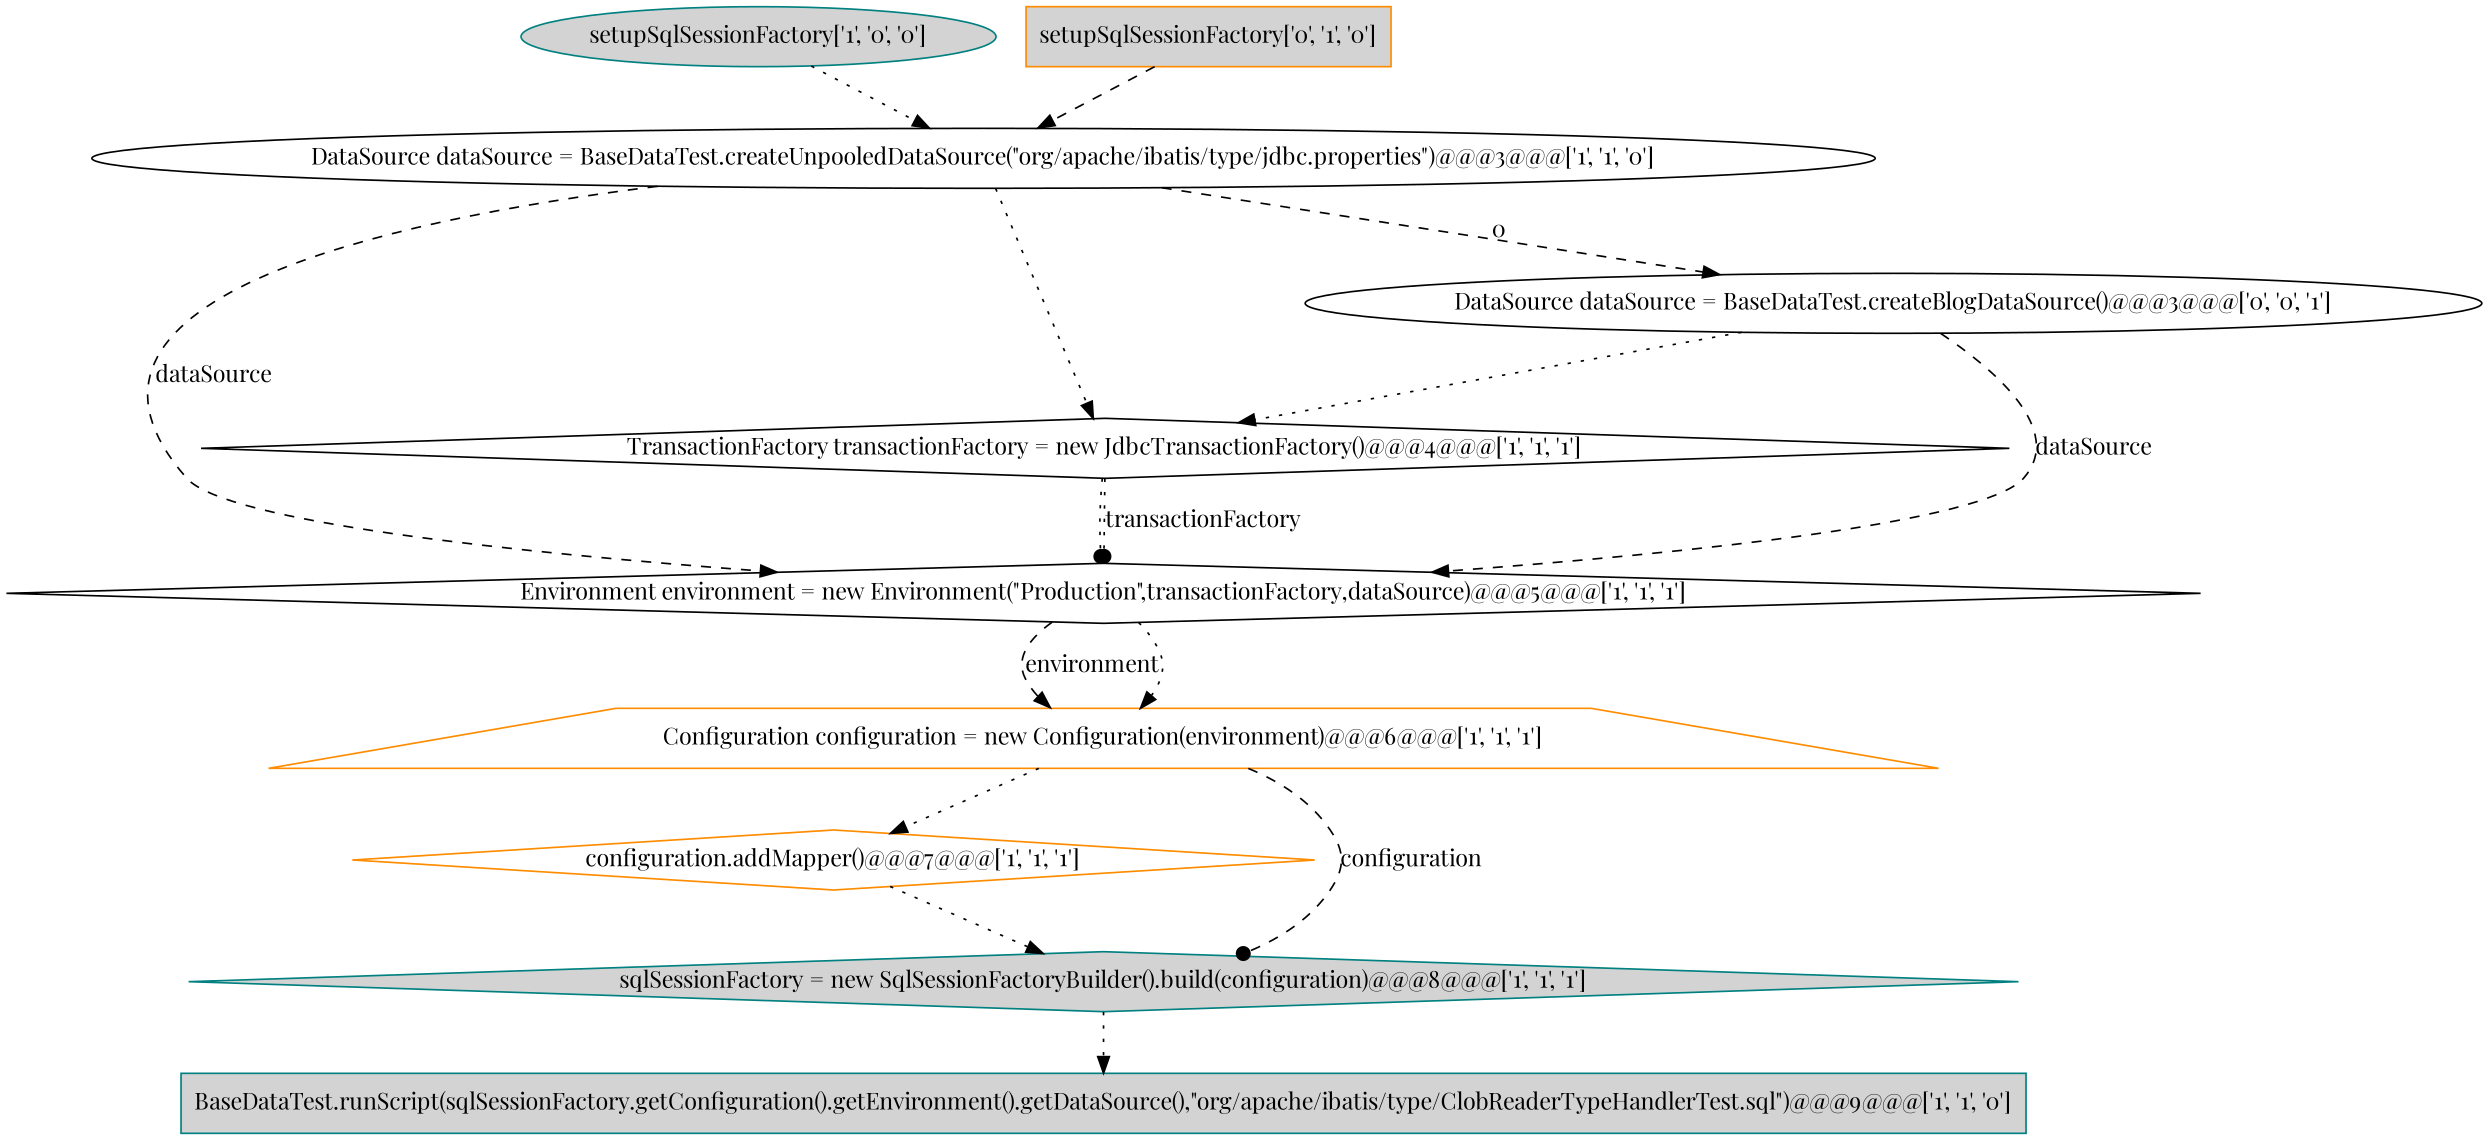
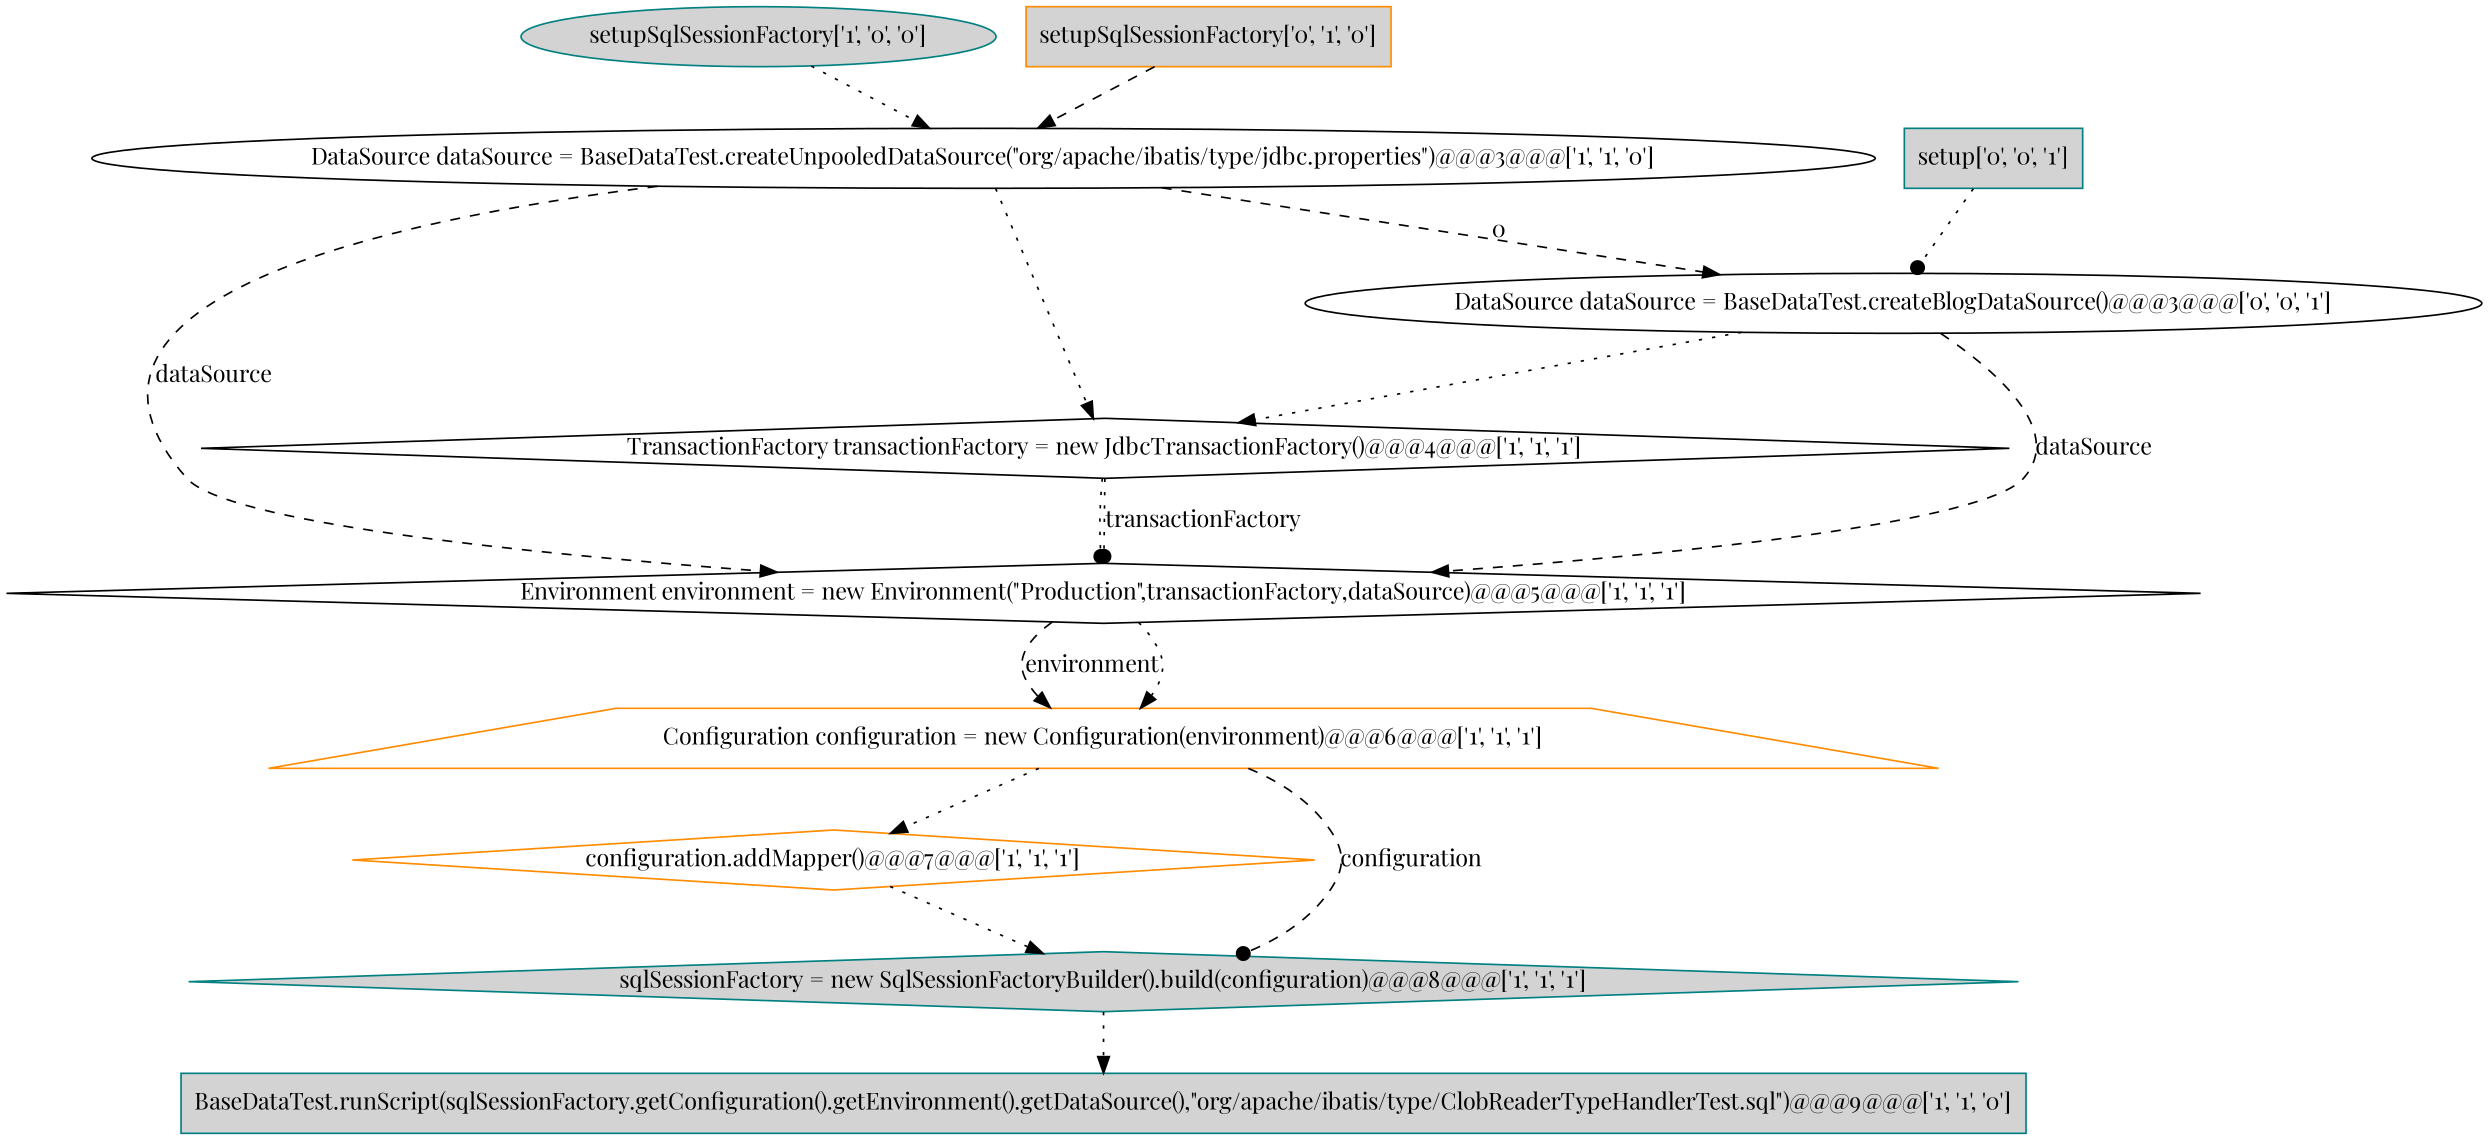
none -> (1994, 158)
